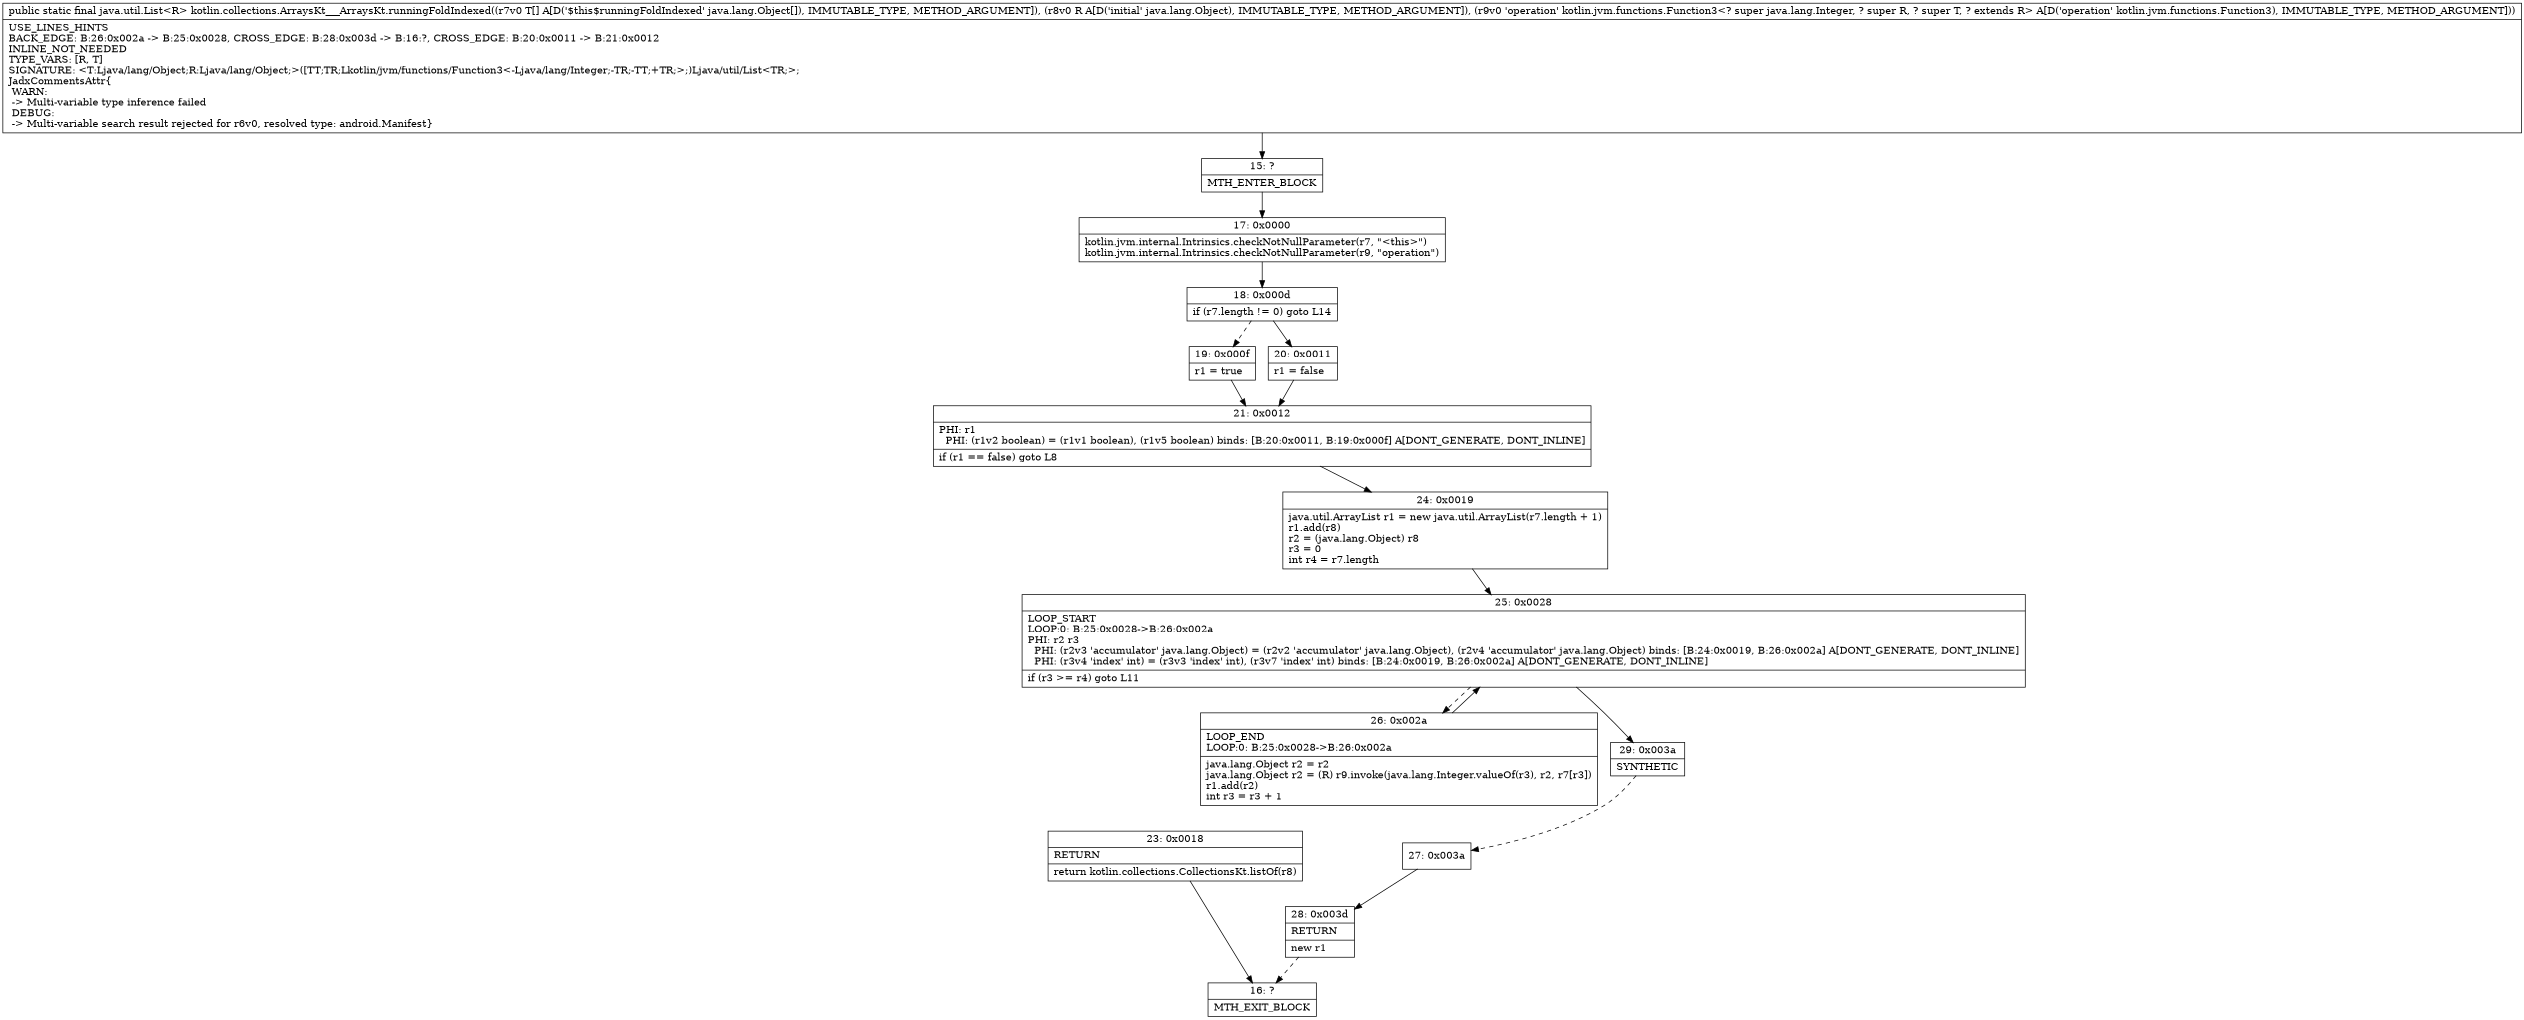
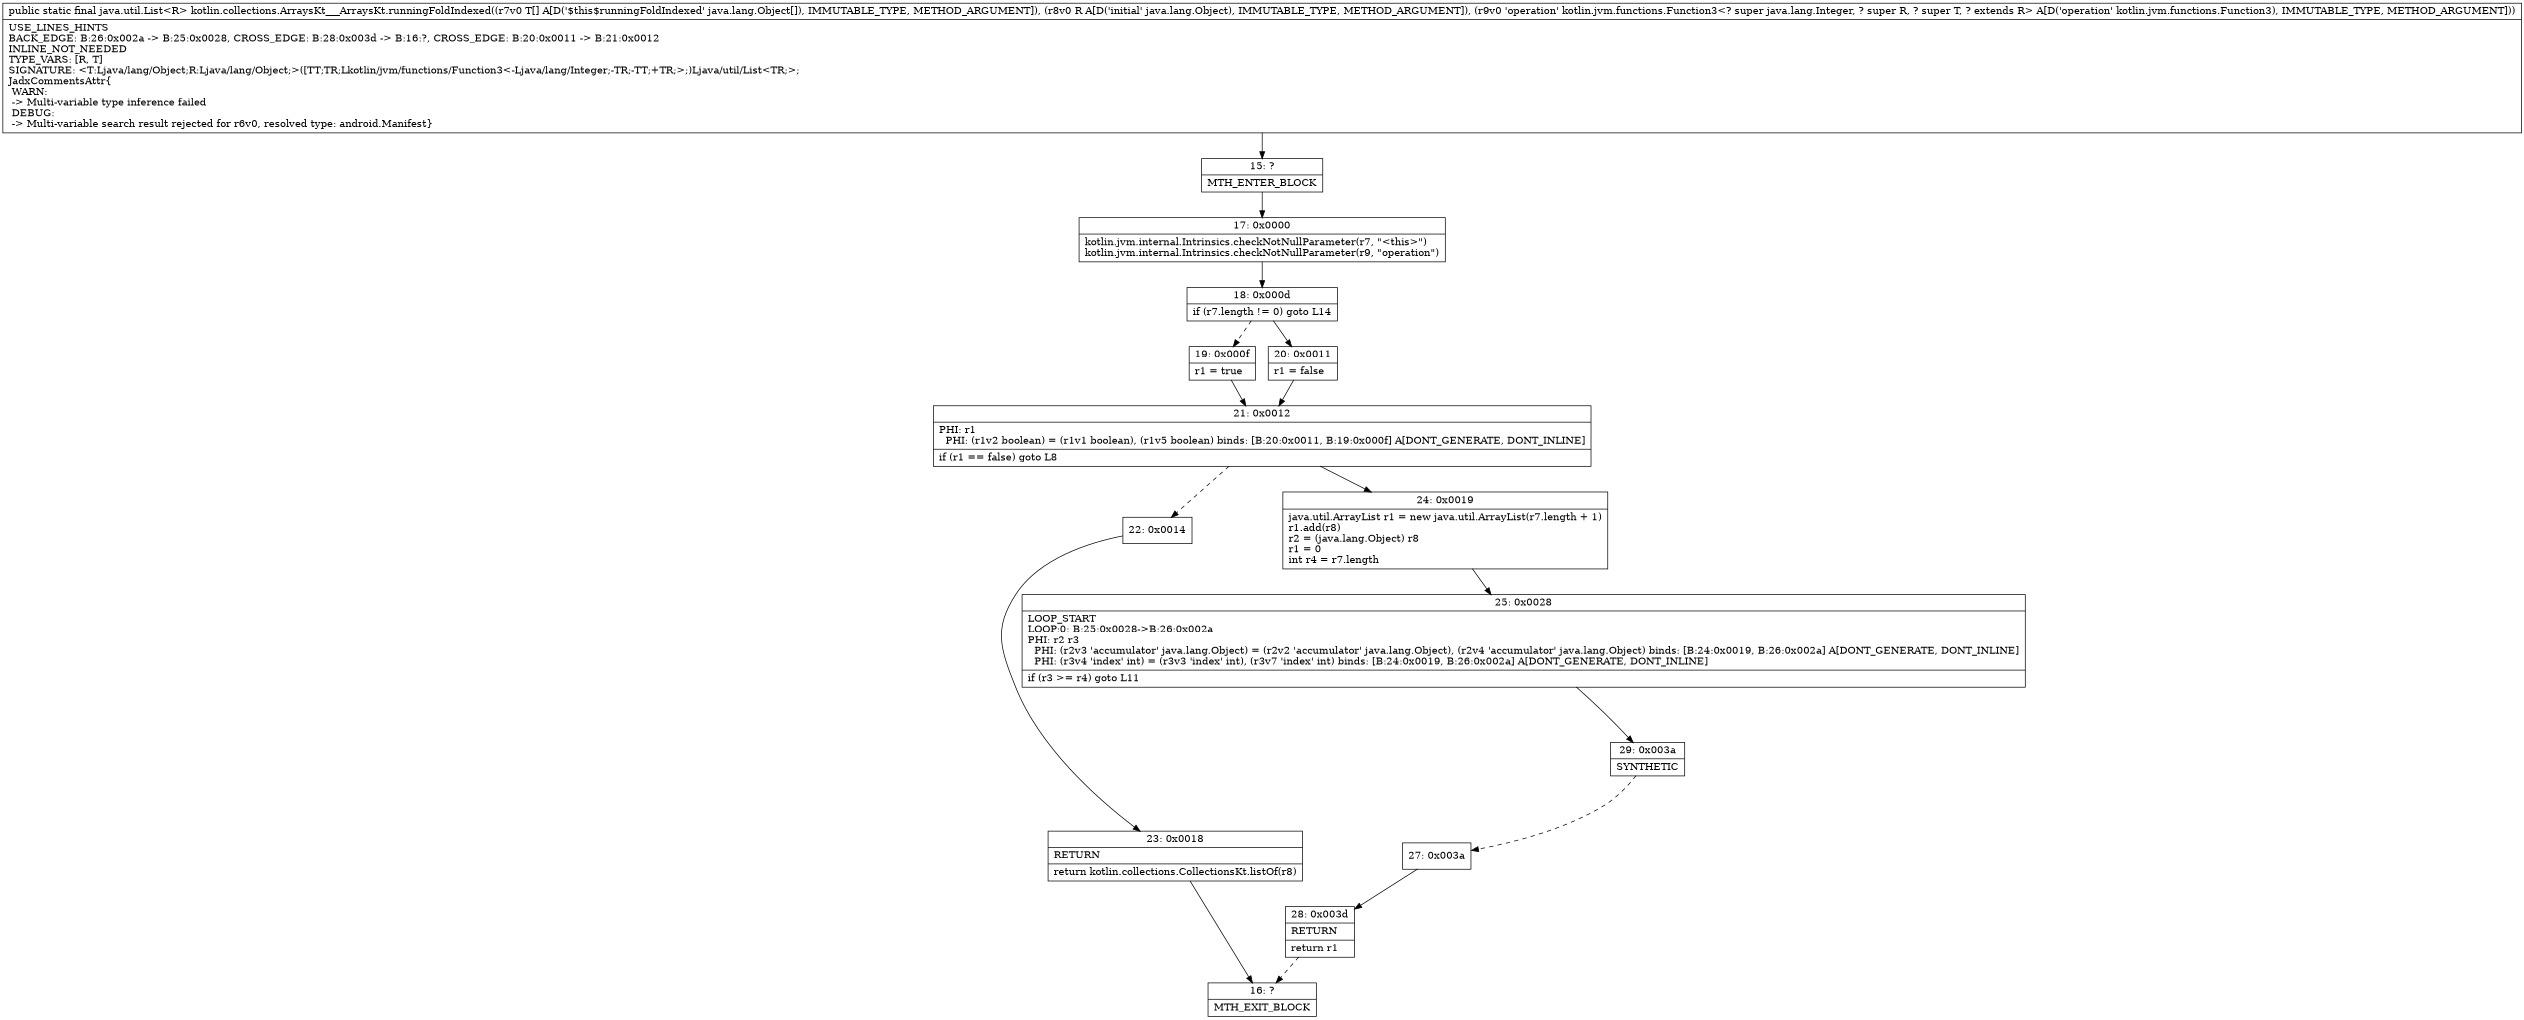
none -> (1157, 530)
(1305, 549) -> (1305, 549)
(1399, 759) -> none
(1309, 948) -> (1315, 948)
